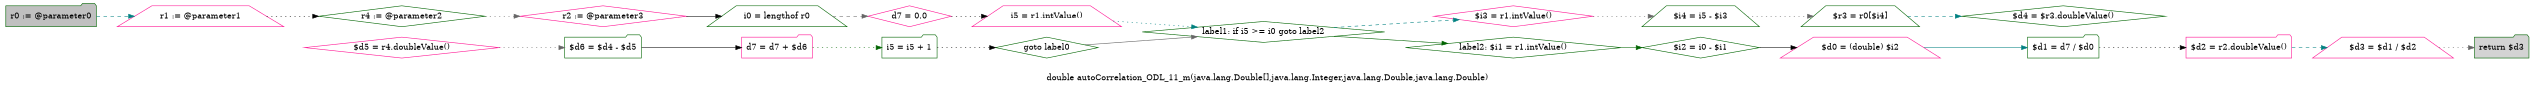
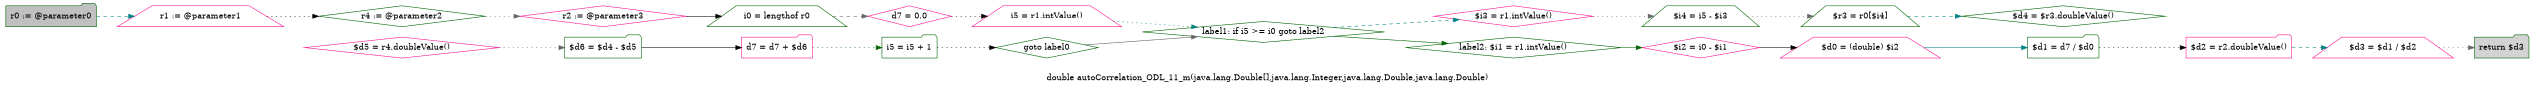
(1701, 48) -> (1701, 48)
